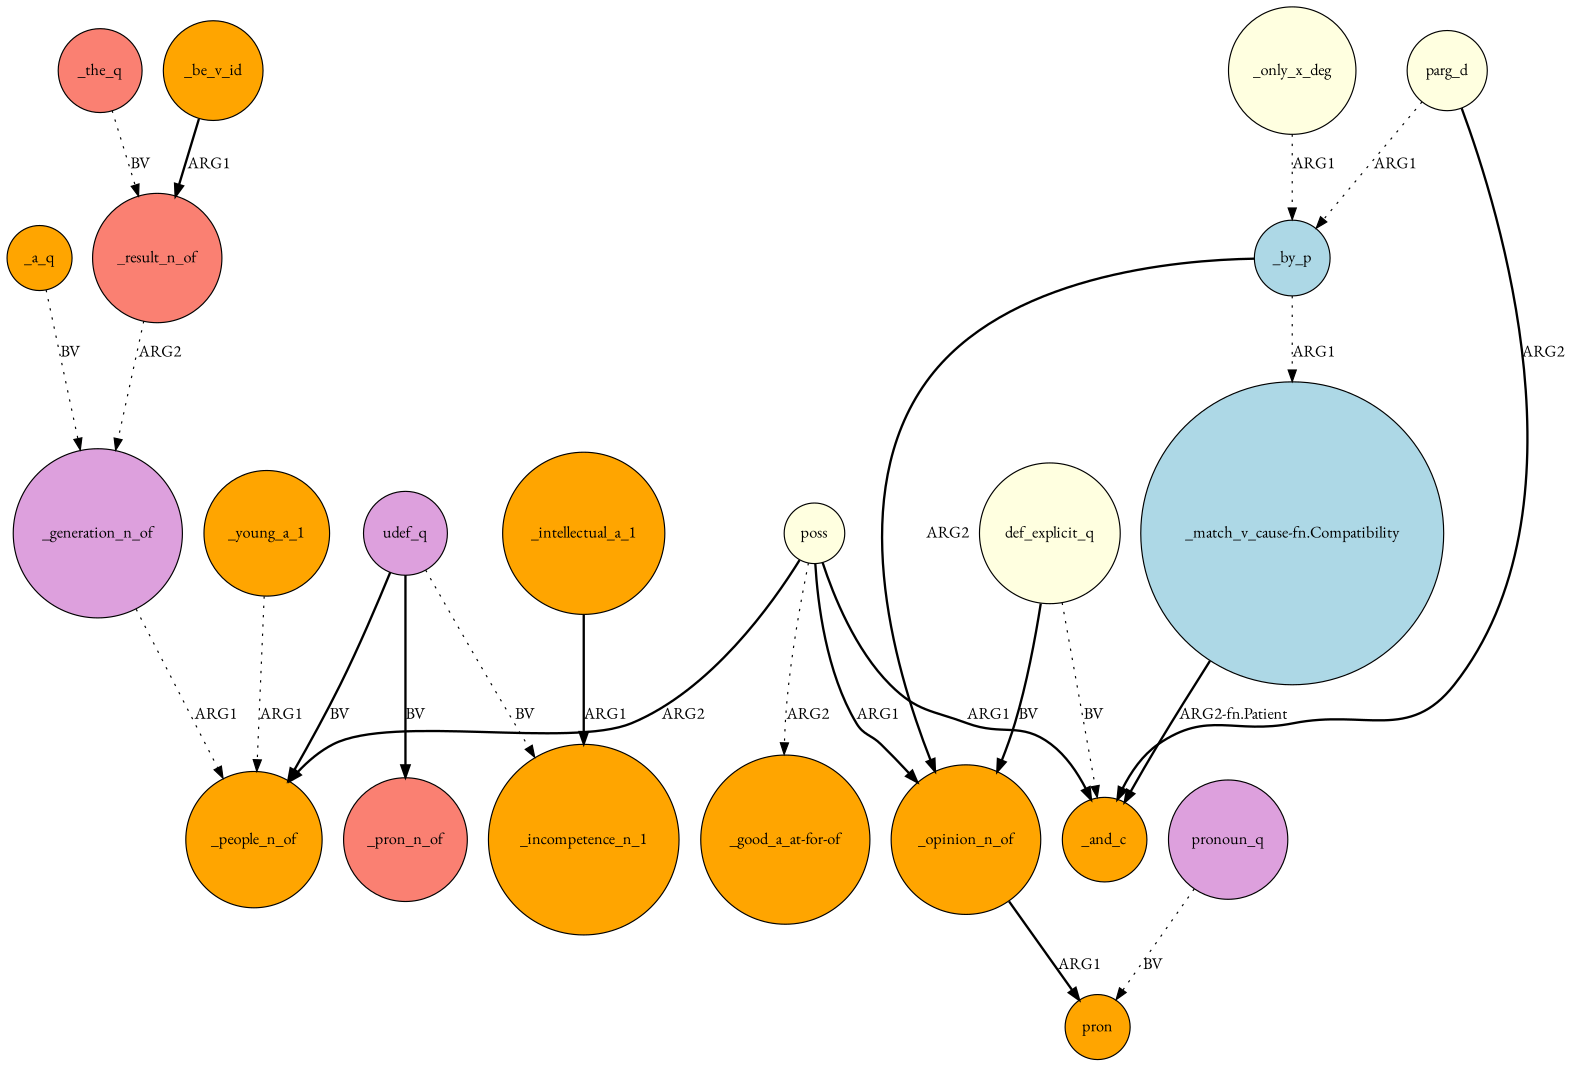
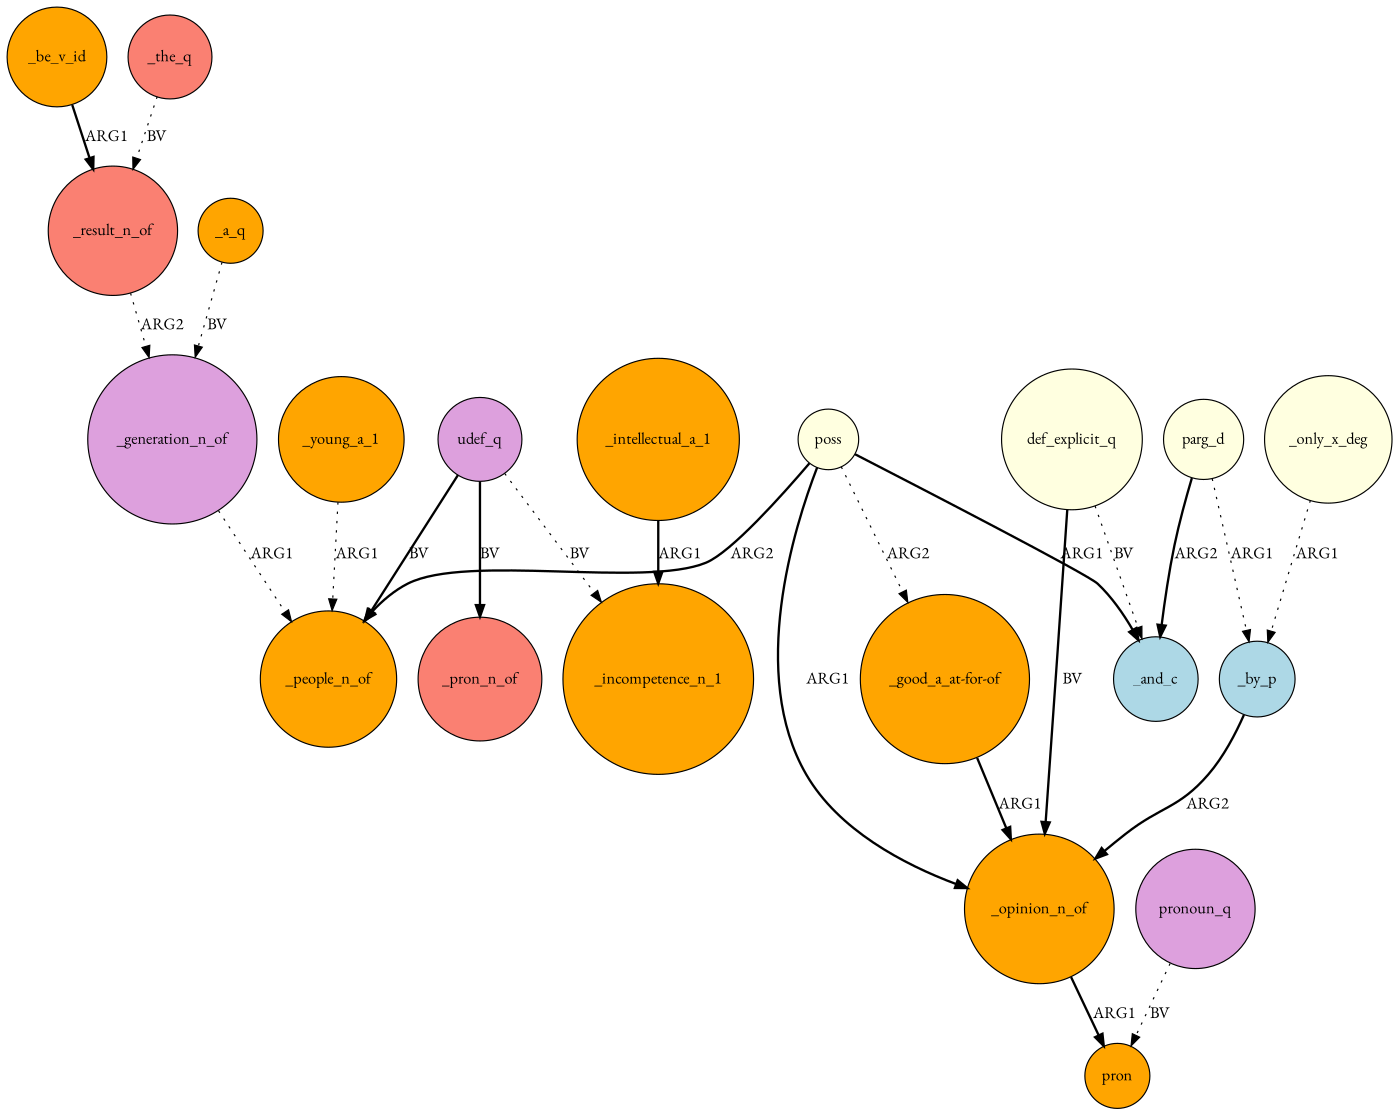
(1292, 533) -> none
none -> (992, 793)
(1105, 840) -> (1156, 679)
